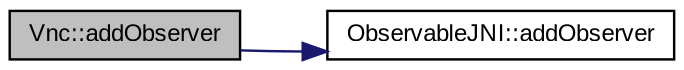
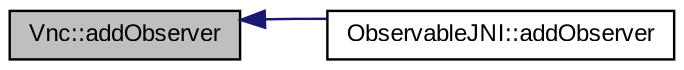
(271, 51) -> (296, 19)
